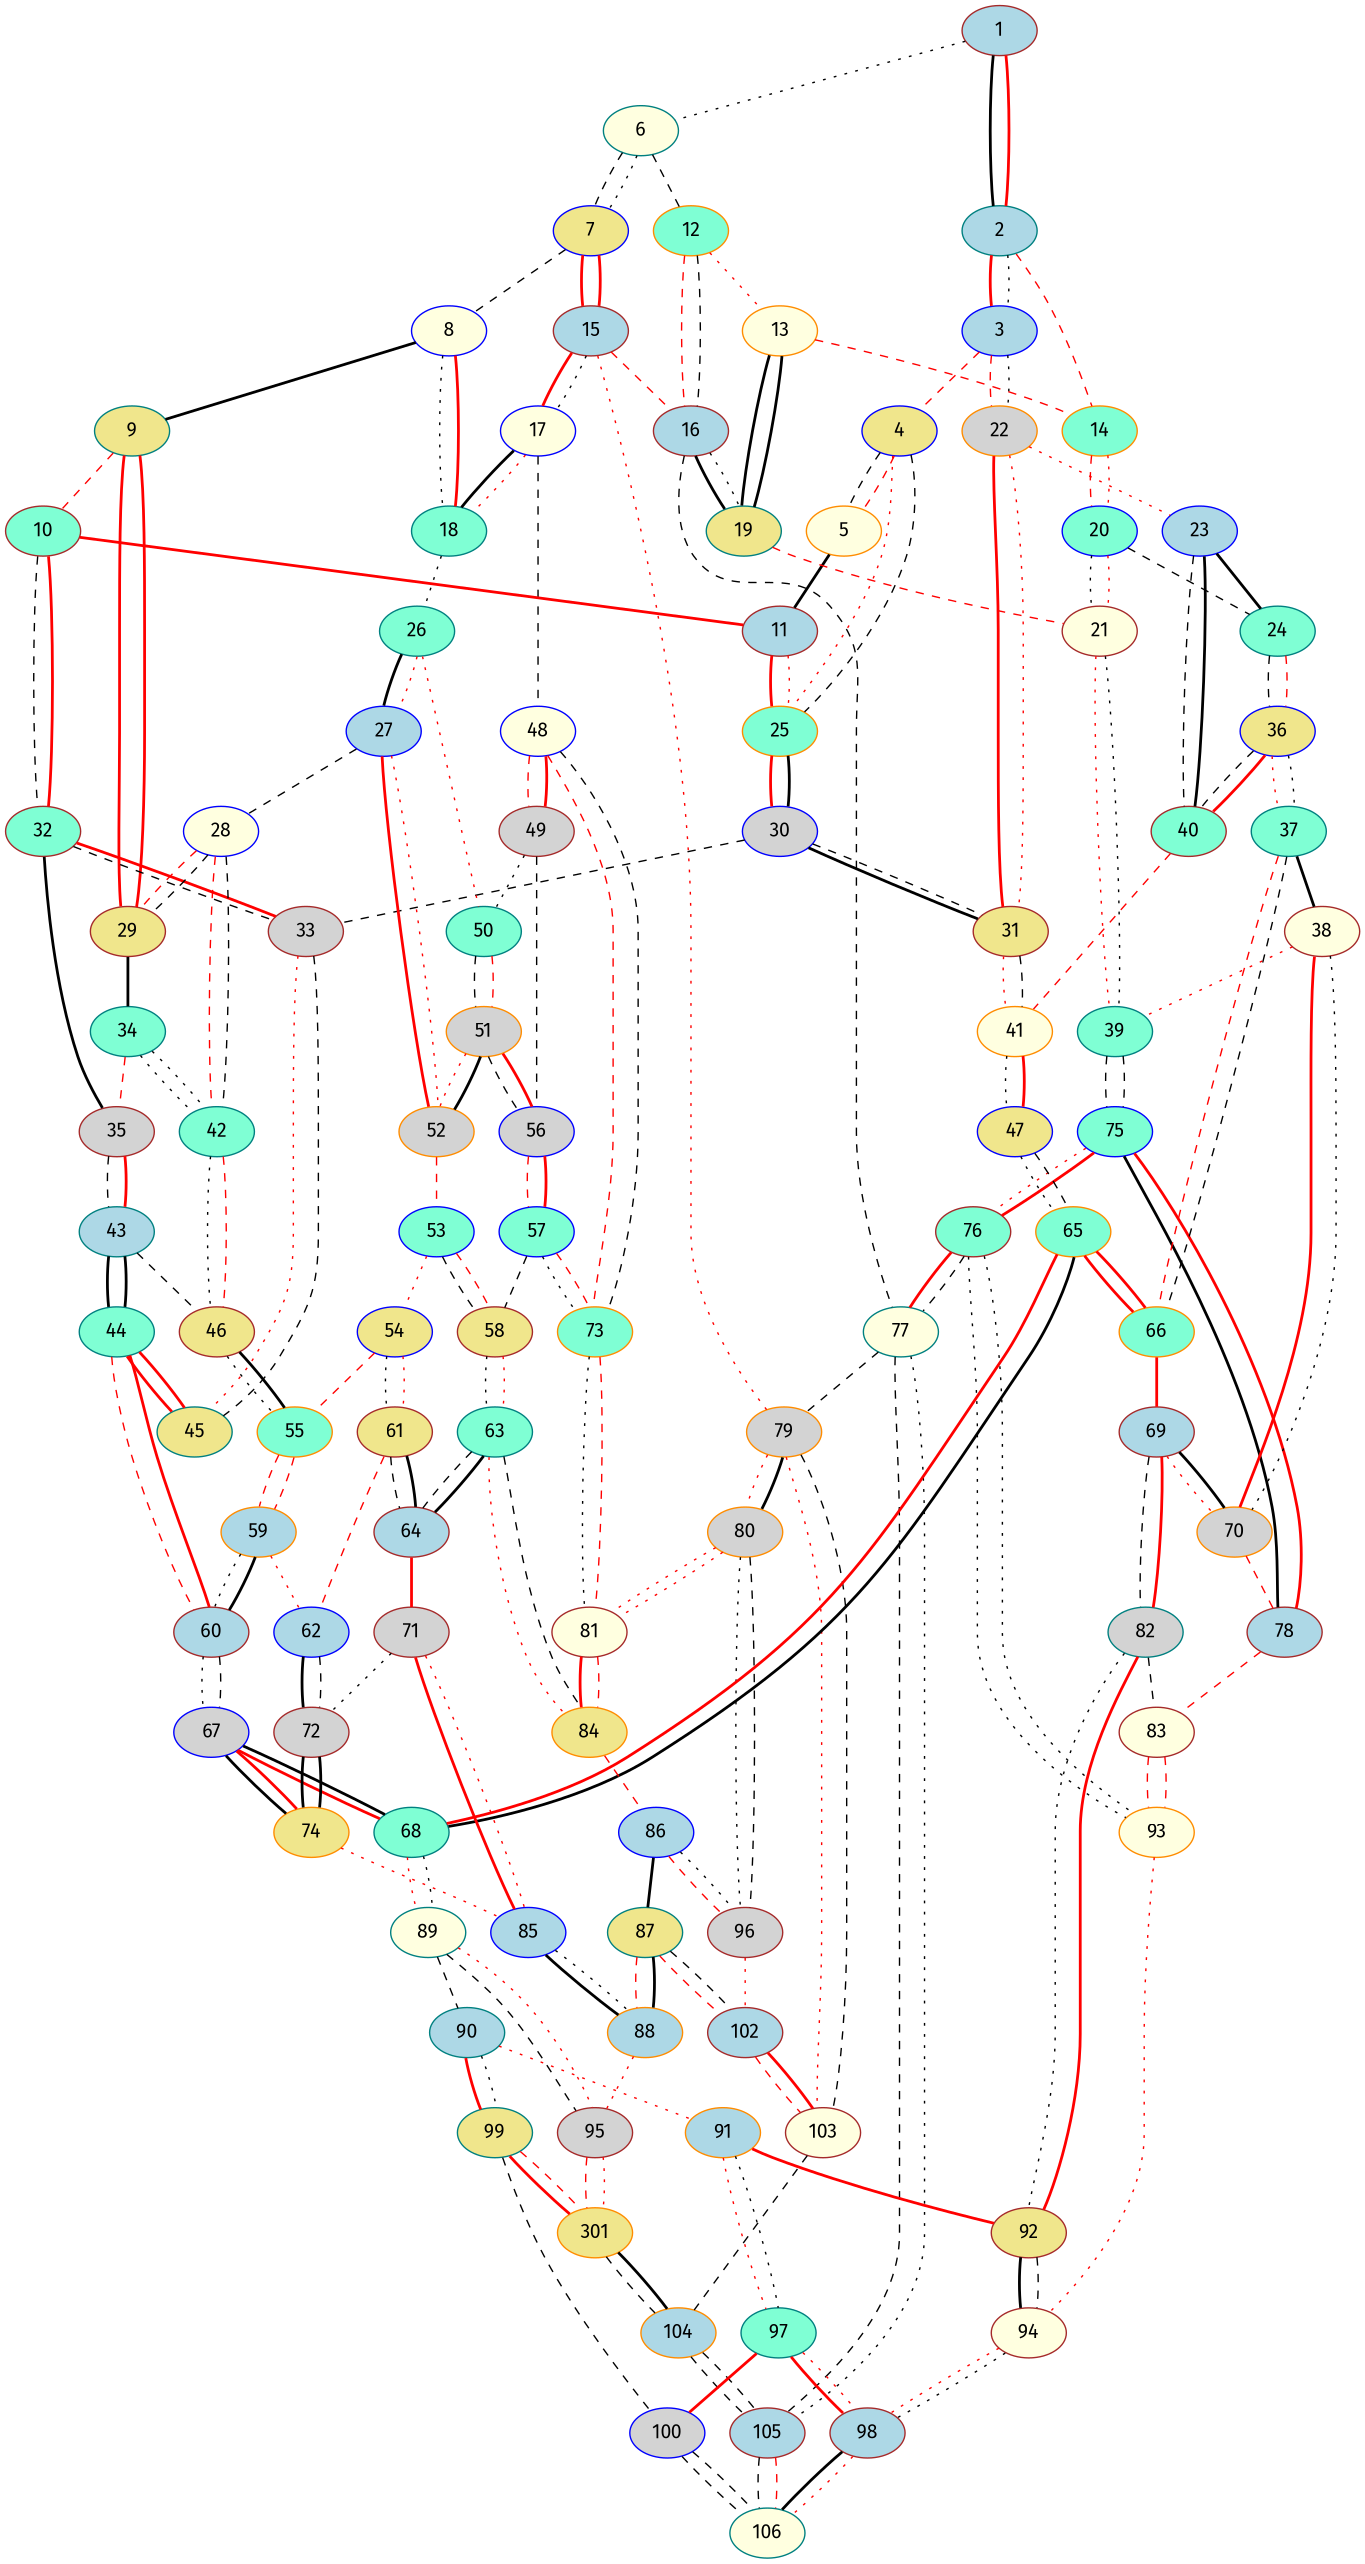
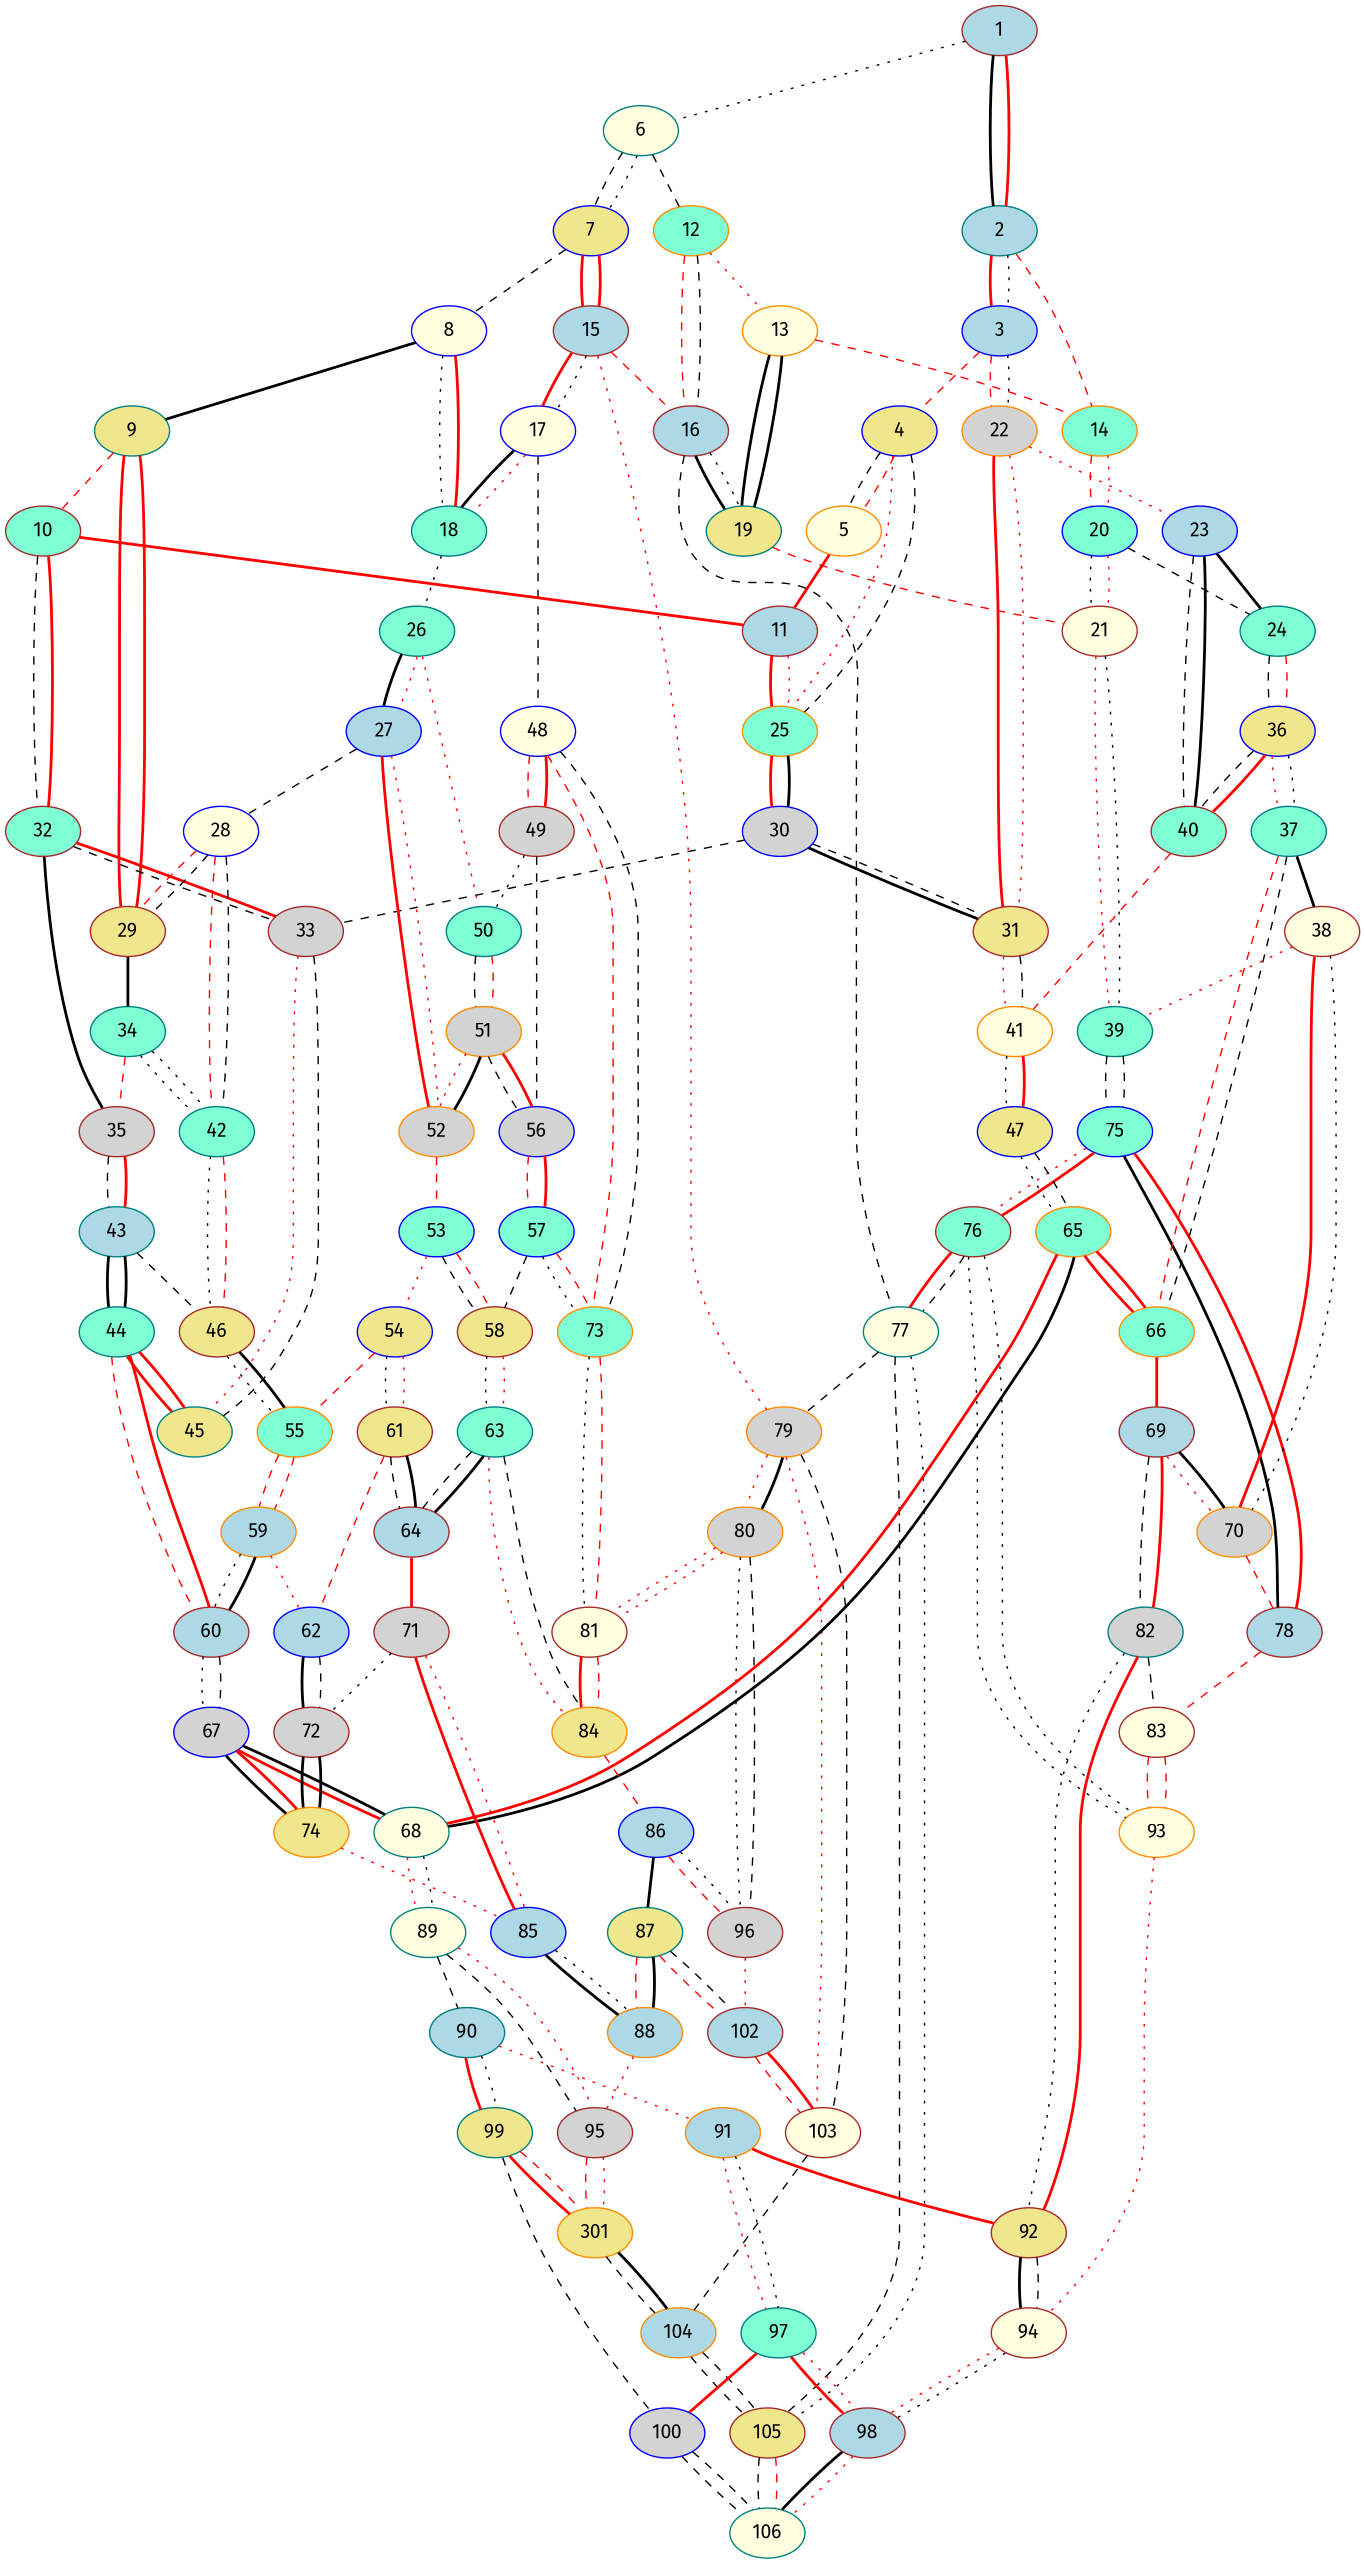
(812, 581) -> (812, 581)
(412, 1832) -> (412, 1832)
(767, 2433) -> (767, 2433)
